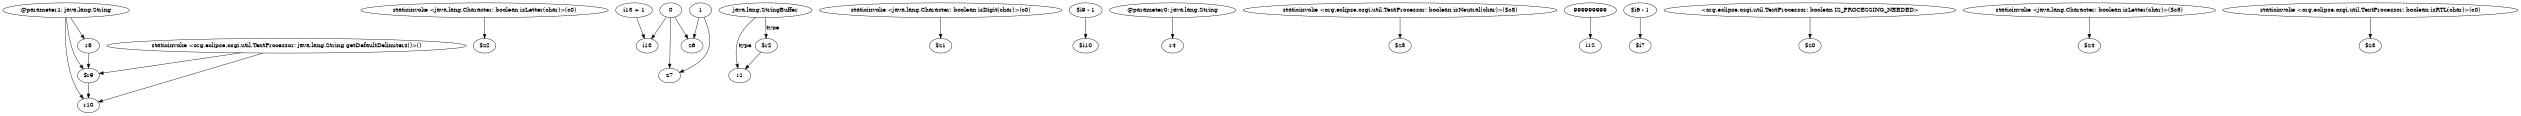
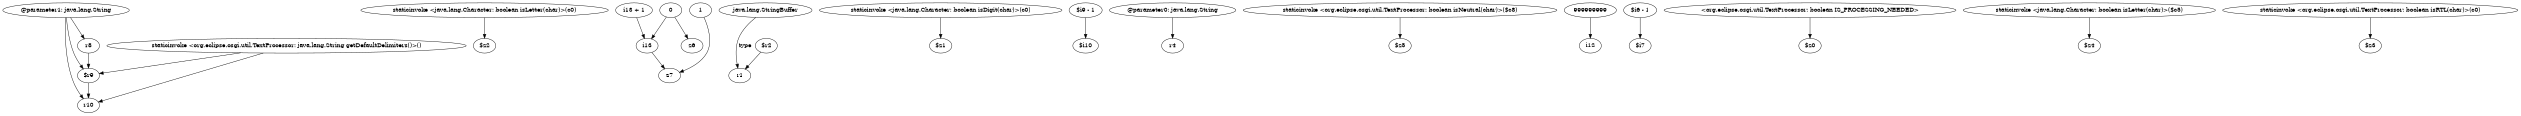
(697, 26) -> none
(766, 26) -> none
(670, 41) -> (657, 59)
